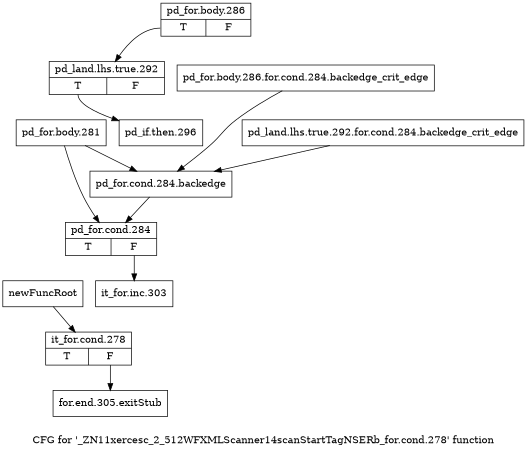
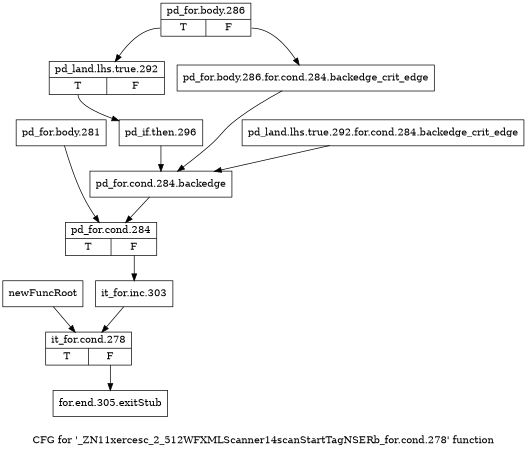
none -> (277, 38)
(108, 157) -> (161, 155)
none -> (115, 317)
